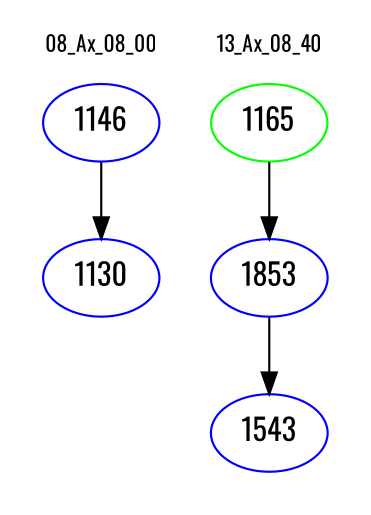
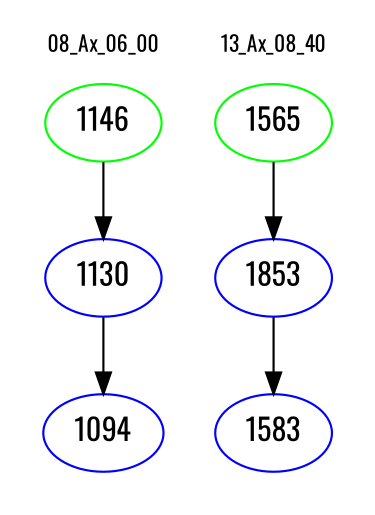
(101, 46) -> (103, 46)
(101, 123) -> (103, 123)
(269, 123) -> (274, 123)
none -> (103, 433)
(269, 433) -> (274, 433)
